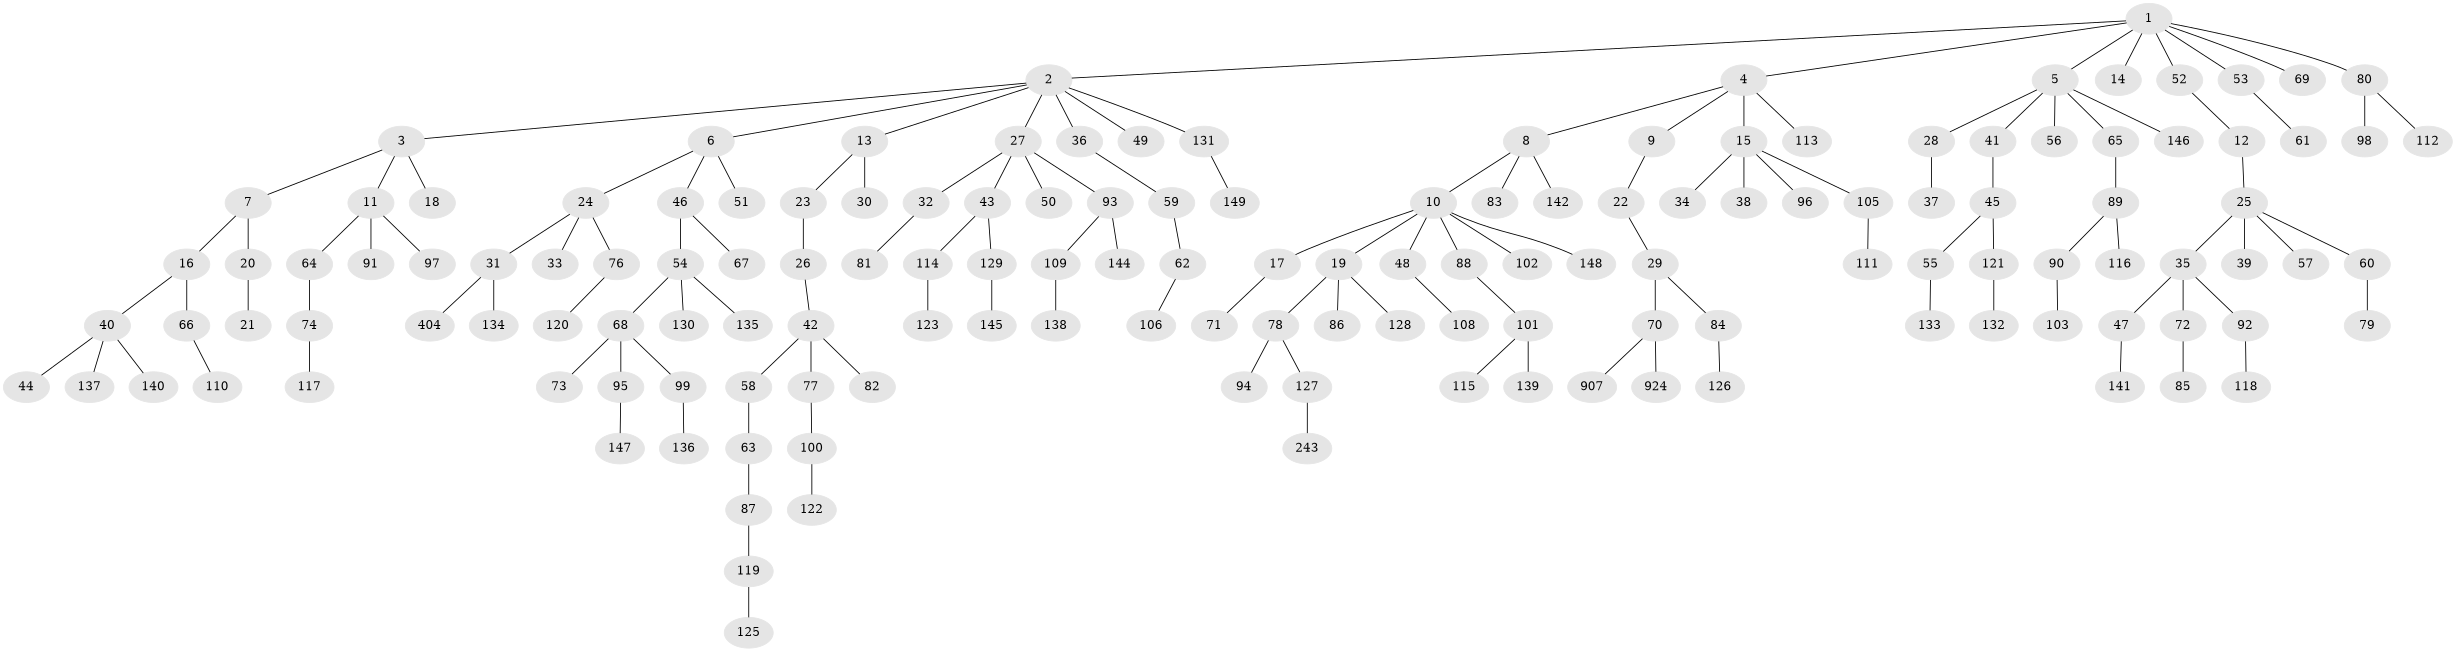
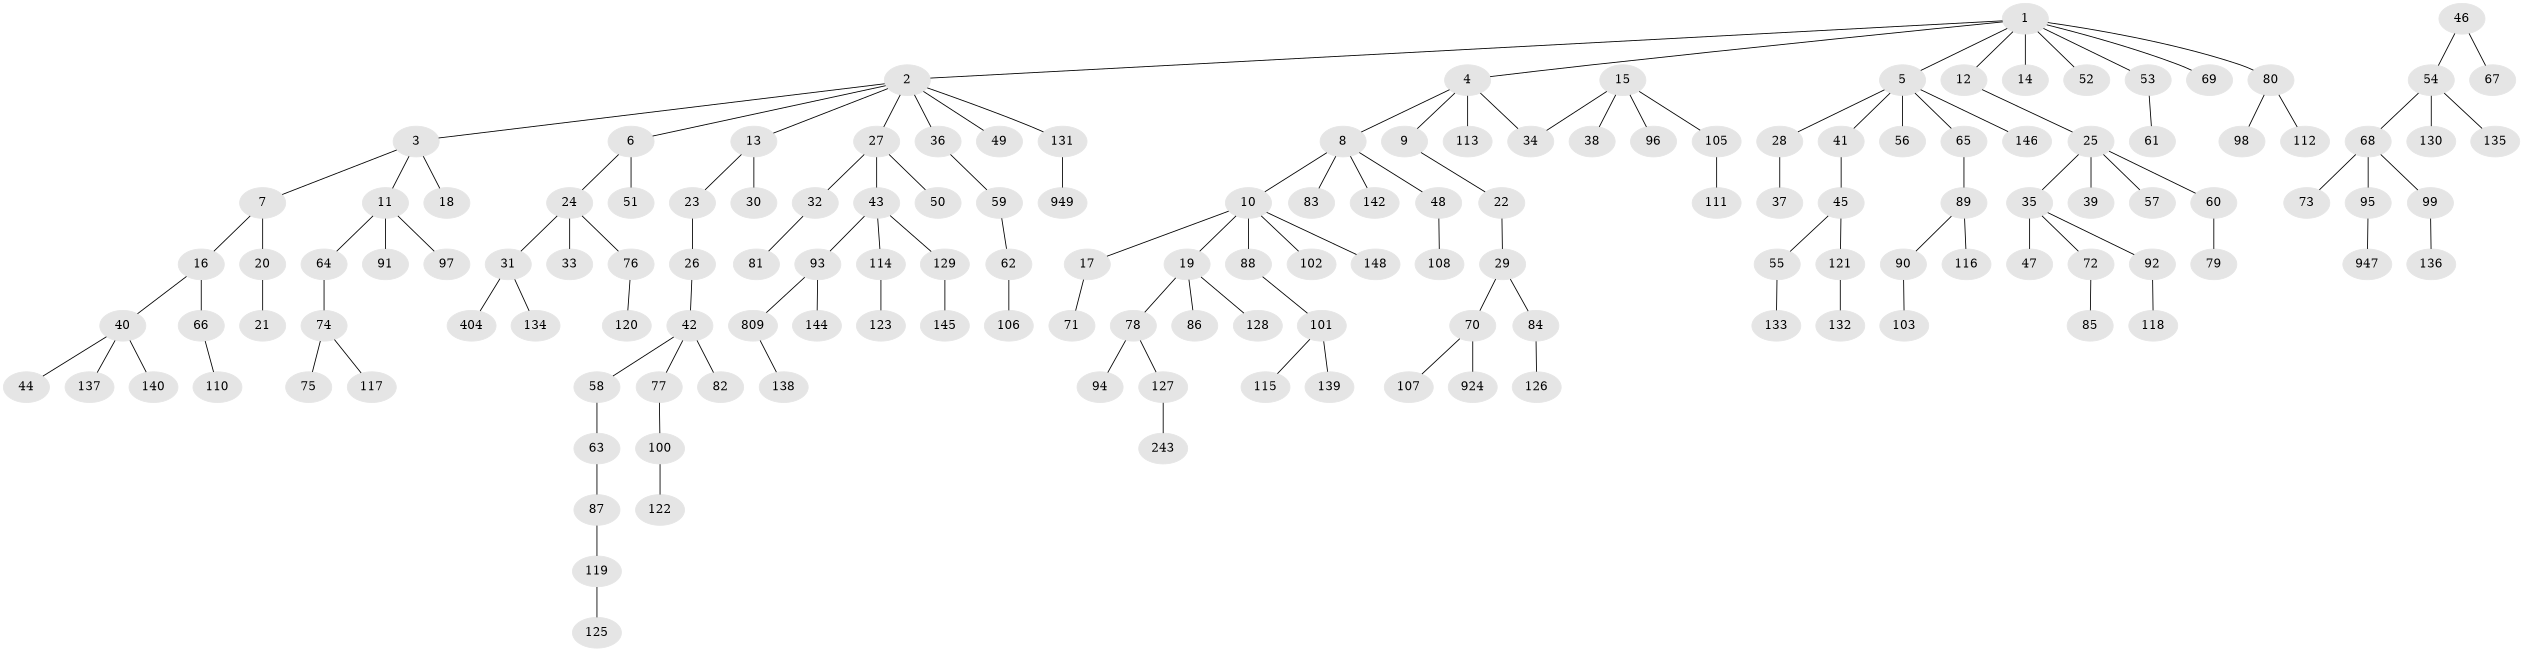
(1744, 111) -> (1499, 111)
(2211, 111) -> (1995, 49)
(696, 172) -> none
(1064, 172) -> (847, 234)
(1235, 203) -> (1063, 203)
(1418, 234) -> (1391, 172)
(1056, 264) -> (753, 326)
none -> (309, 387)
(1592, 387) -> (1409, 387)
(2120, 387) -> none
(620, 449) -> (2367, 264)
